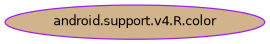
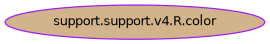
(135, 22) -> (135, 22)
